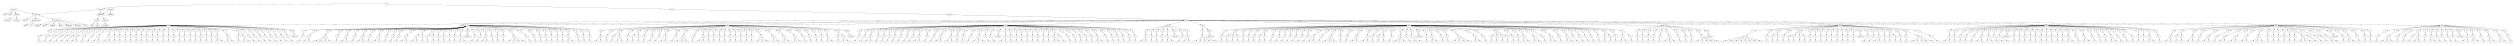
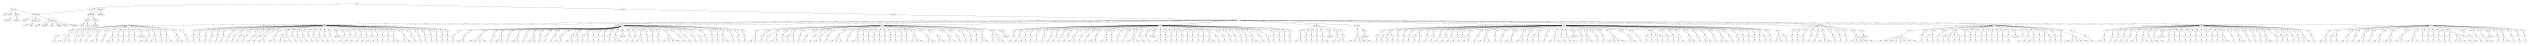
(69, 26) -> none
